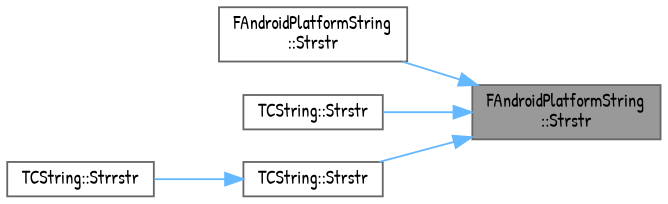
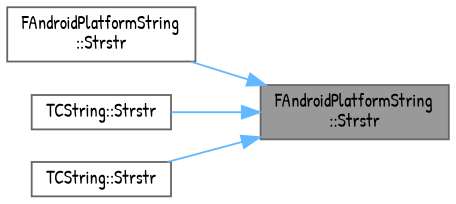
(81, 179) -> none
